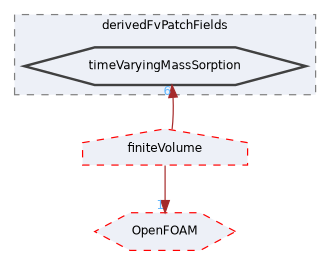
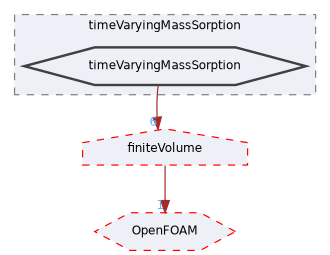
(165, 26) -> (165, 26)
(173, 113) -> (157, 103)
